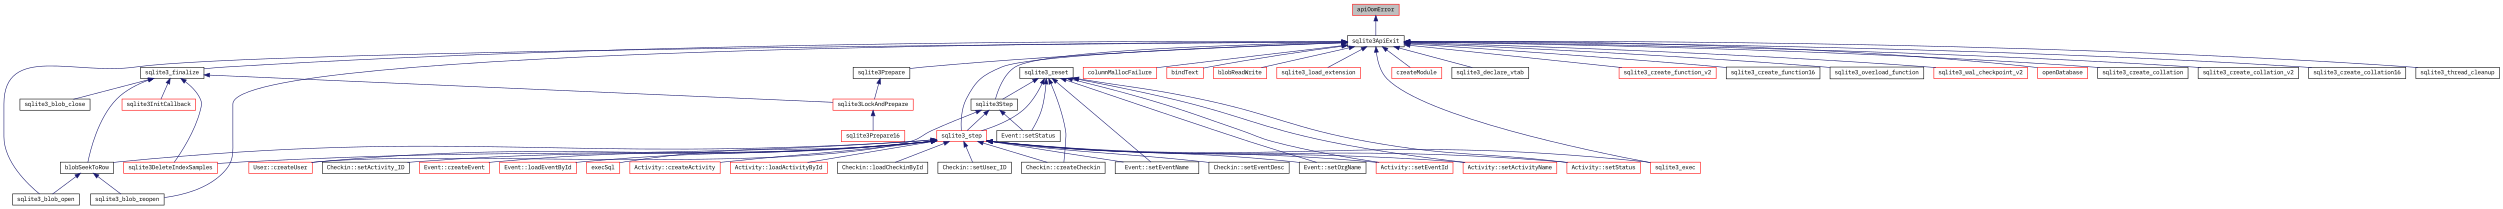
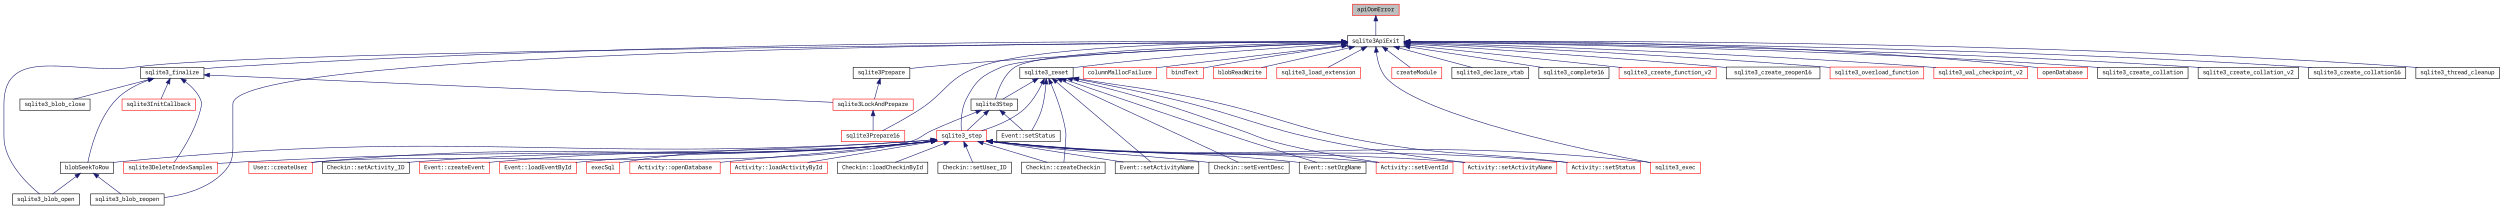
none -> (1101, 48)
none -> (1207, 54)
none -> (1574, 73)
(1773, 73) -> (1773, 73)
(1877, 73) -> (1877, 73)
none -> (1150, 121)
(675, 168) -> (675, 168)
(1157, 168) -> (1157, 168)
